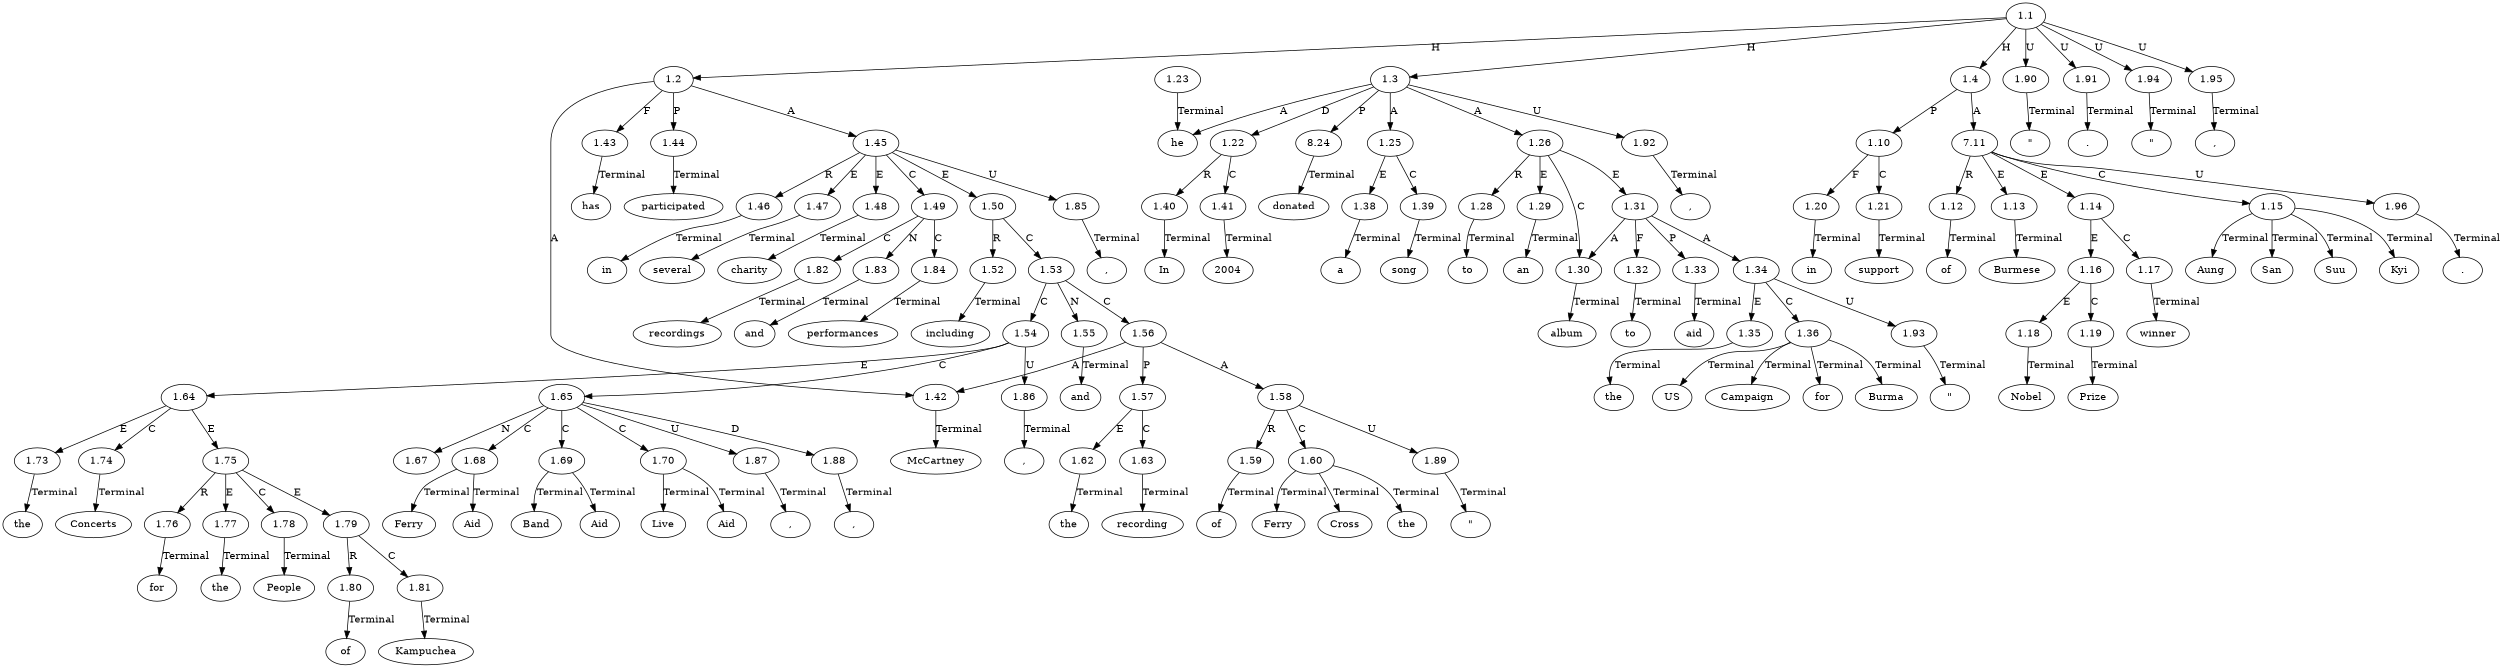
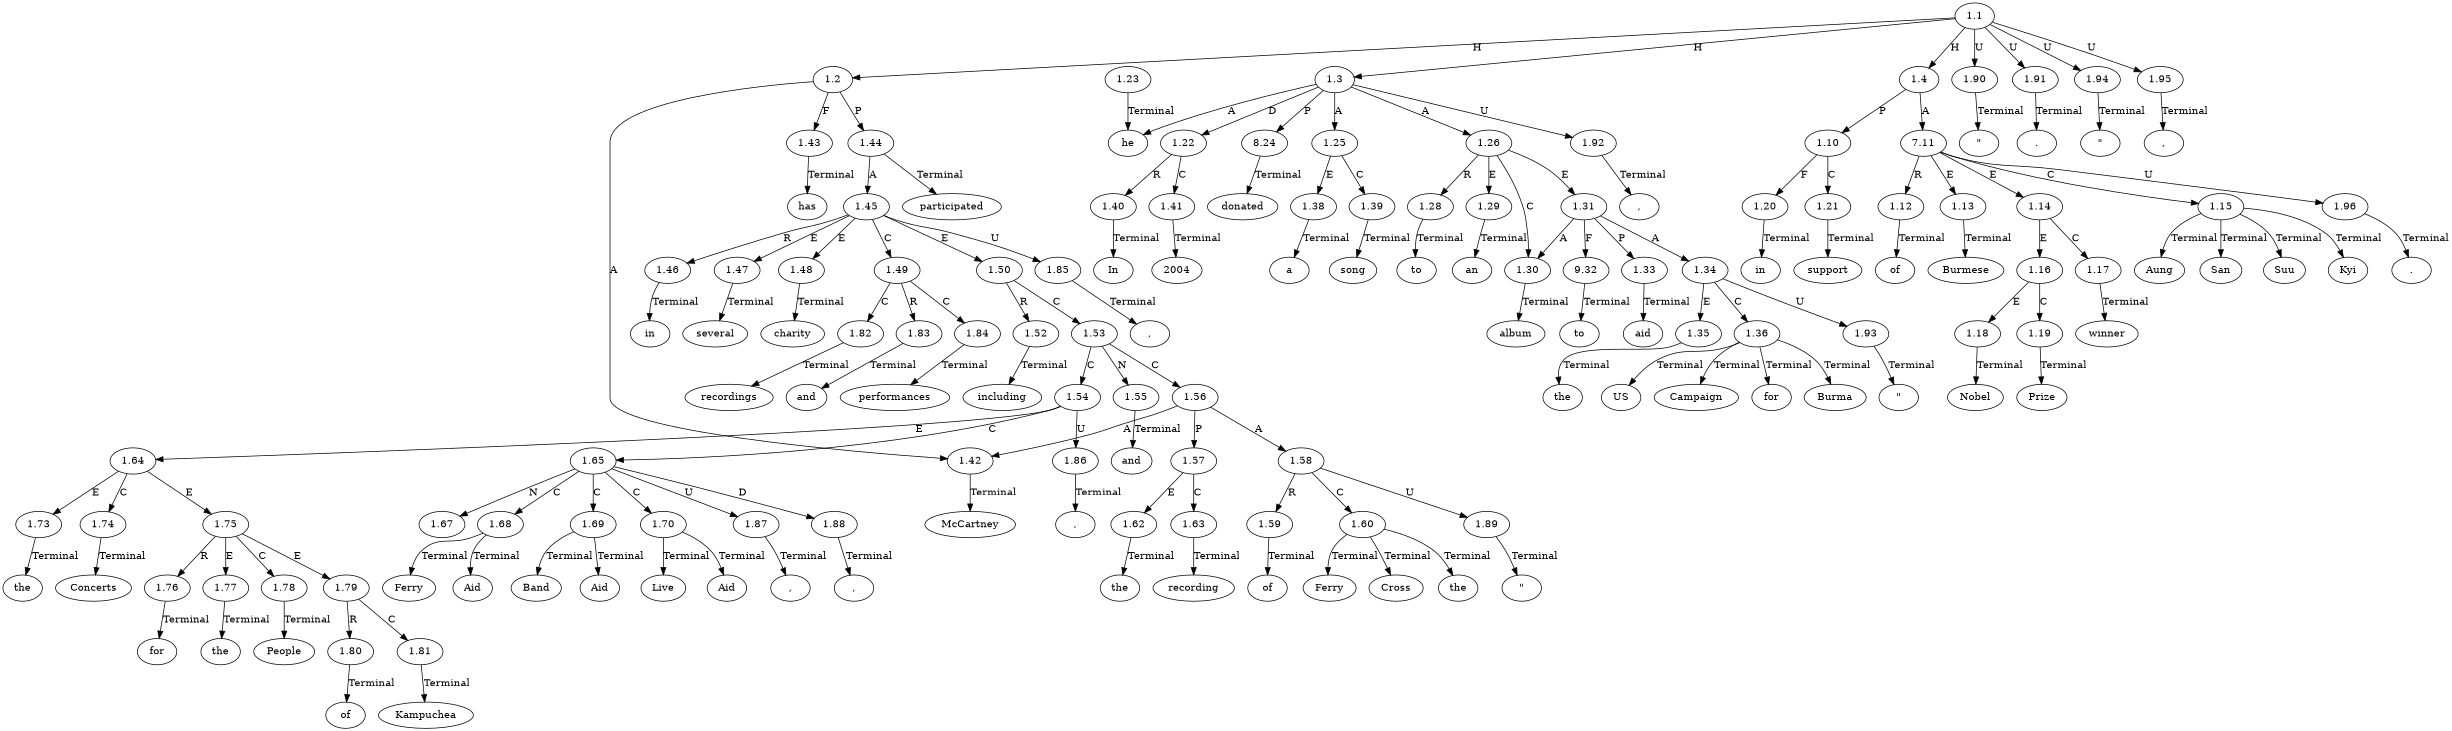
(770, 110) -> (869, 171)
(914, 239) -> (914, 302)
(1637, 270) -> (1586, 270)
